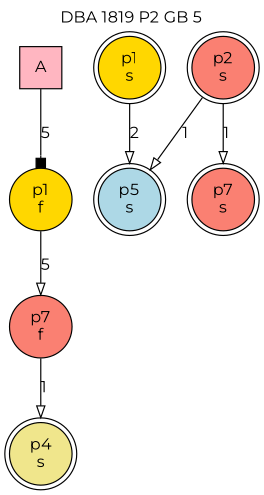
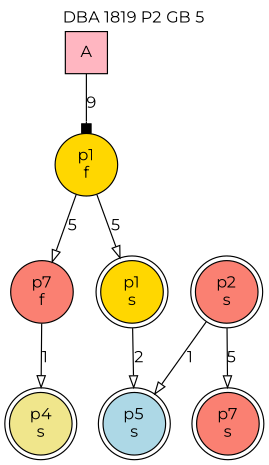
(46, 134) -> (92, 103)
(227, 134) -> (232, 358)
none -> (106, 221)
